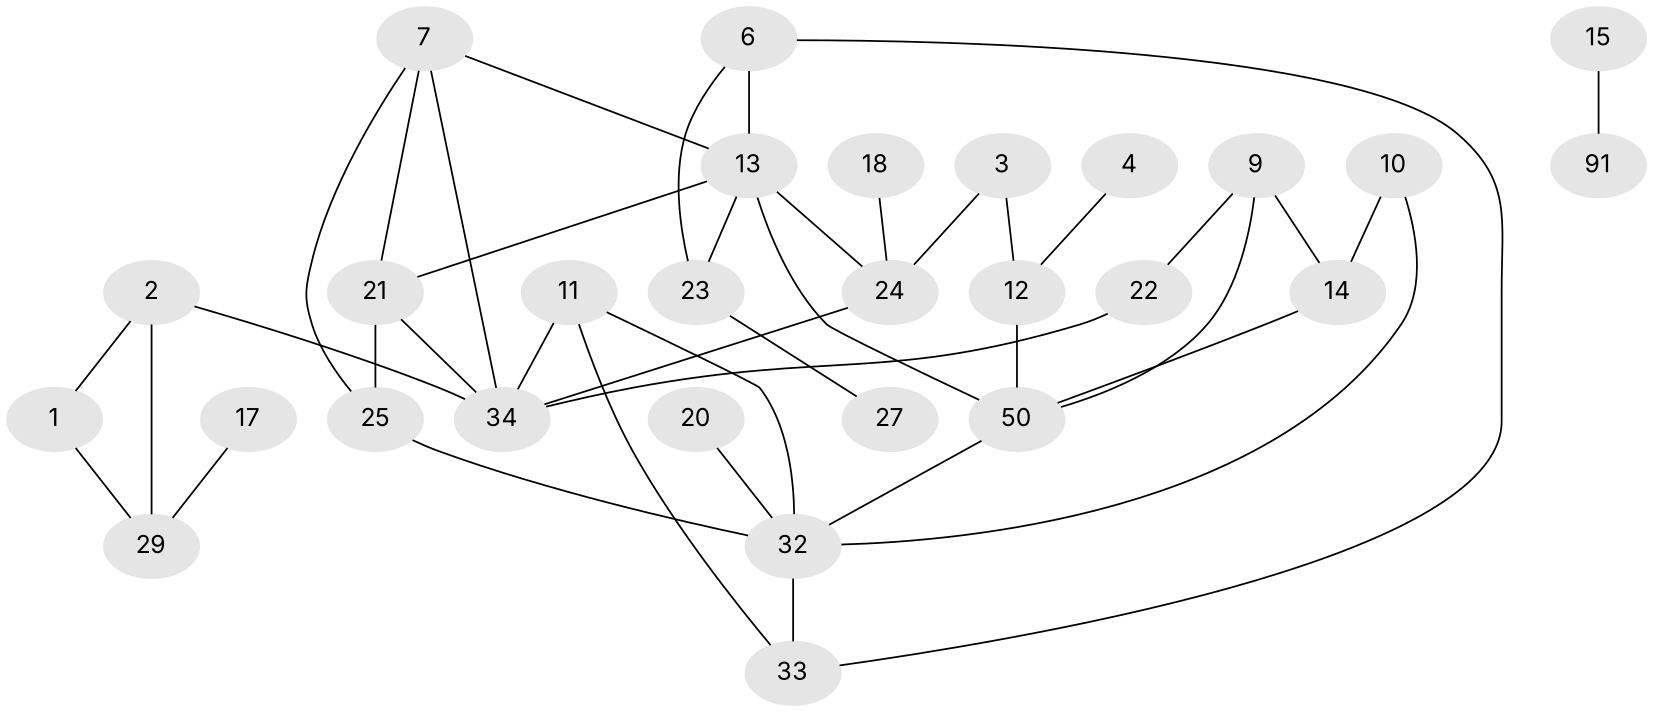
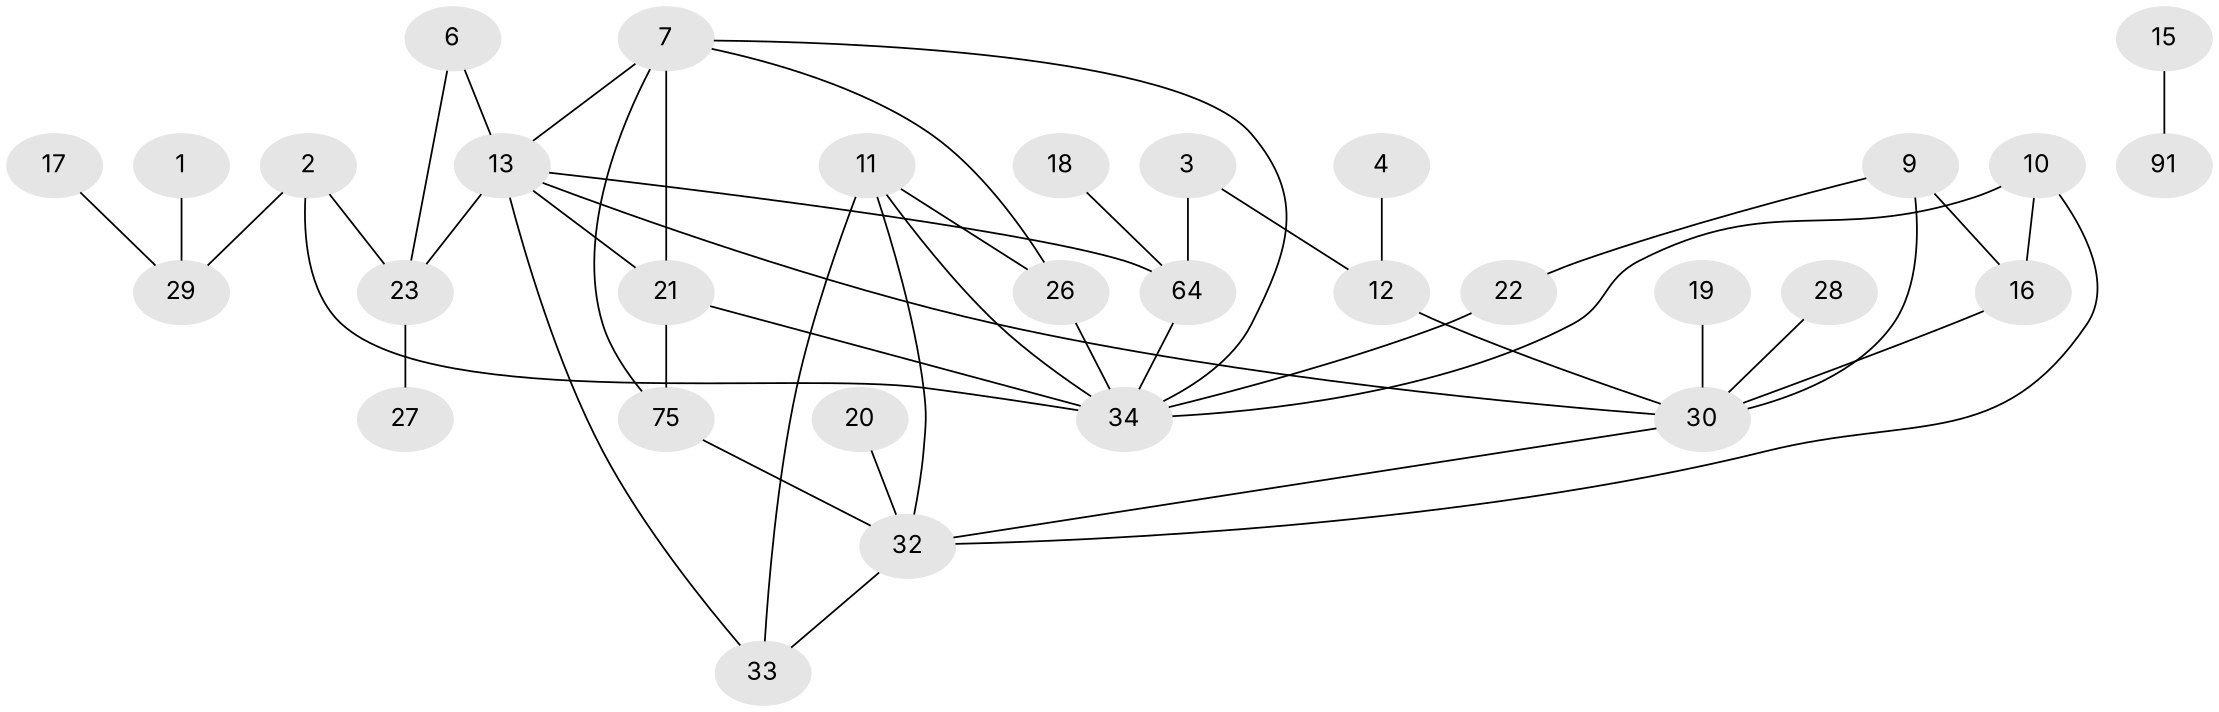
(890, 293) -> (1188, 293)
none -> (1061, 293)
(1338, 293) -> (2023, 293)
none -> (1703, 293)
none -> (1829, 293)
(1502, 299) -> (596, 437)
none -> (1593, 308)
(103, 356) -> (357, 229)
(375, 419) -> (666, 419)
(1017, 419) -> (1703, 419)
